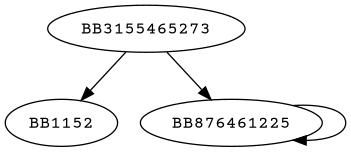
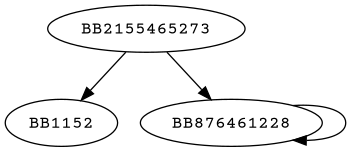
(146, 29) -> (146, 29)
(231, 123) -> (231, 123)
